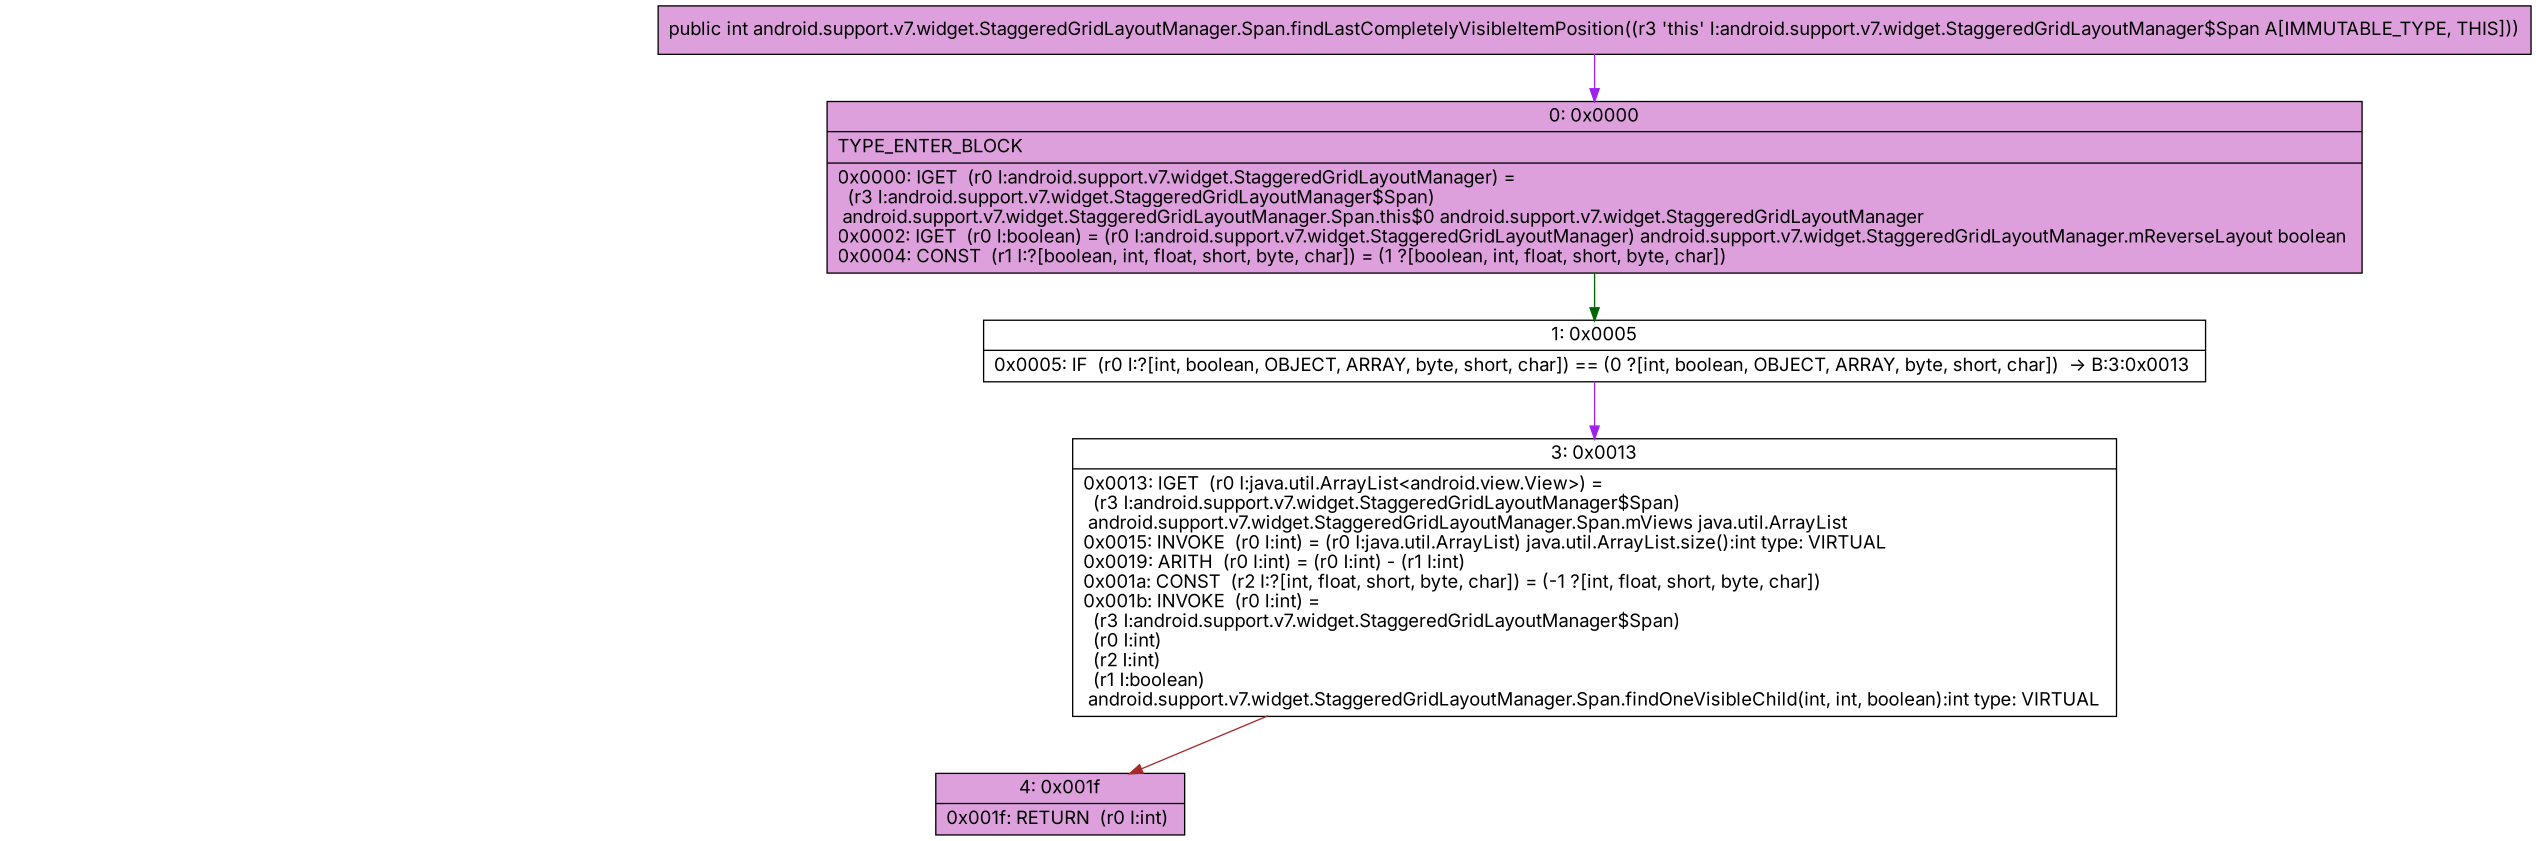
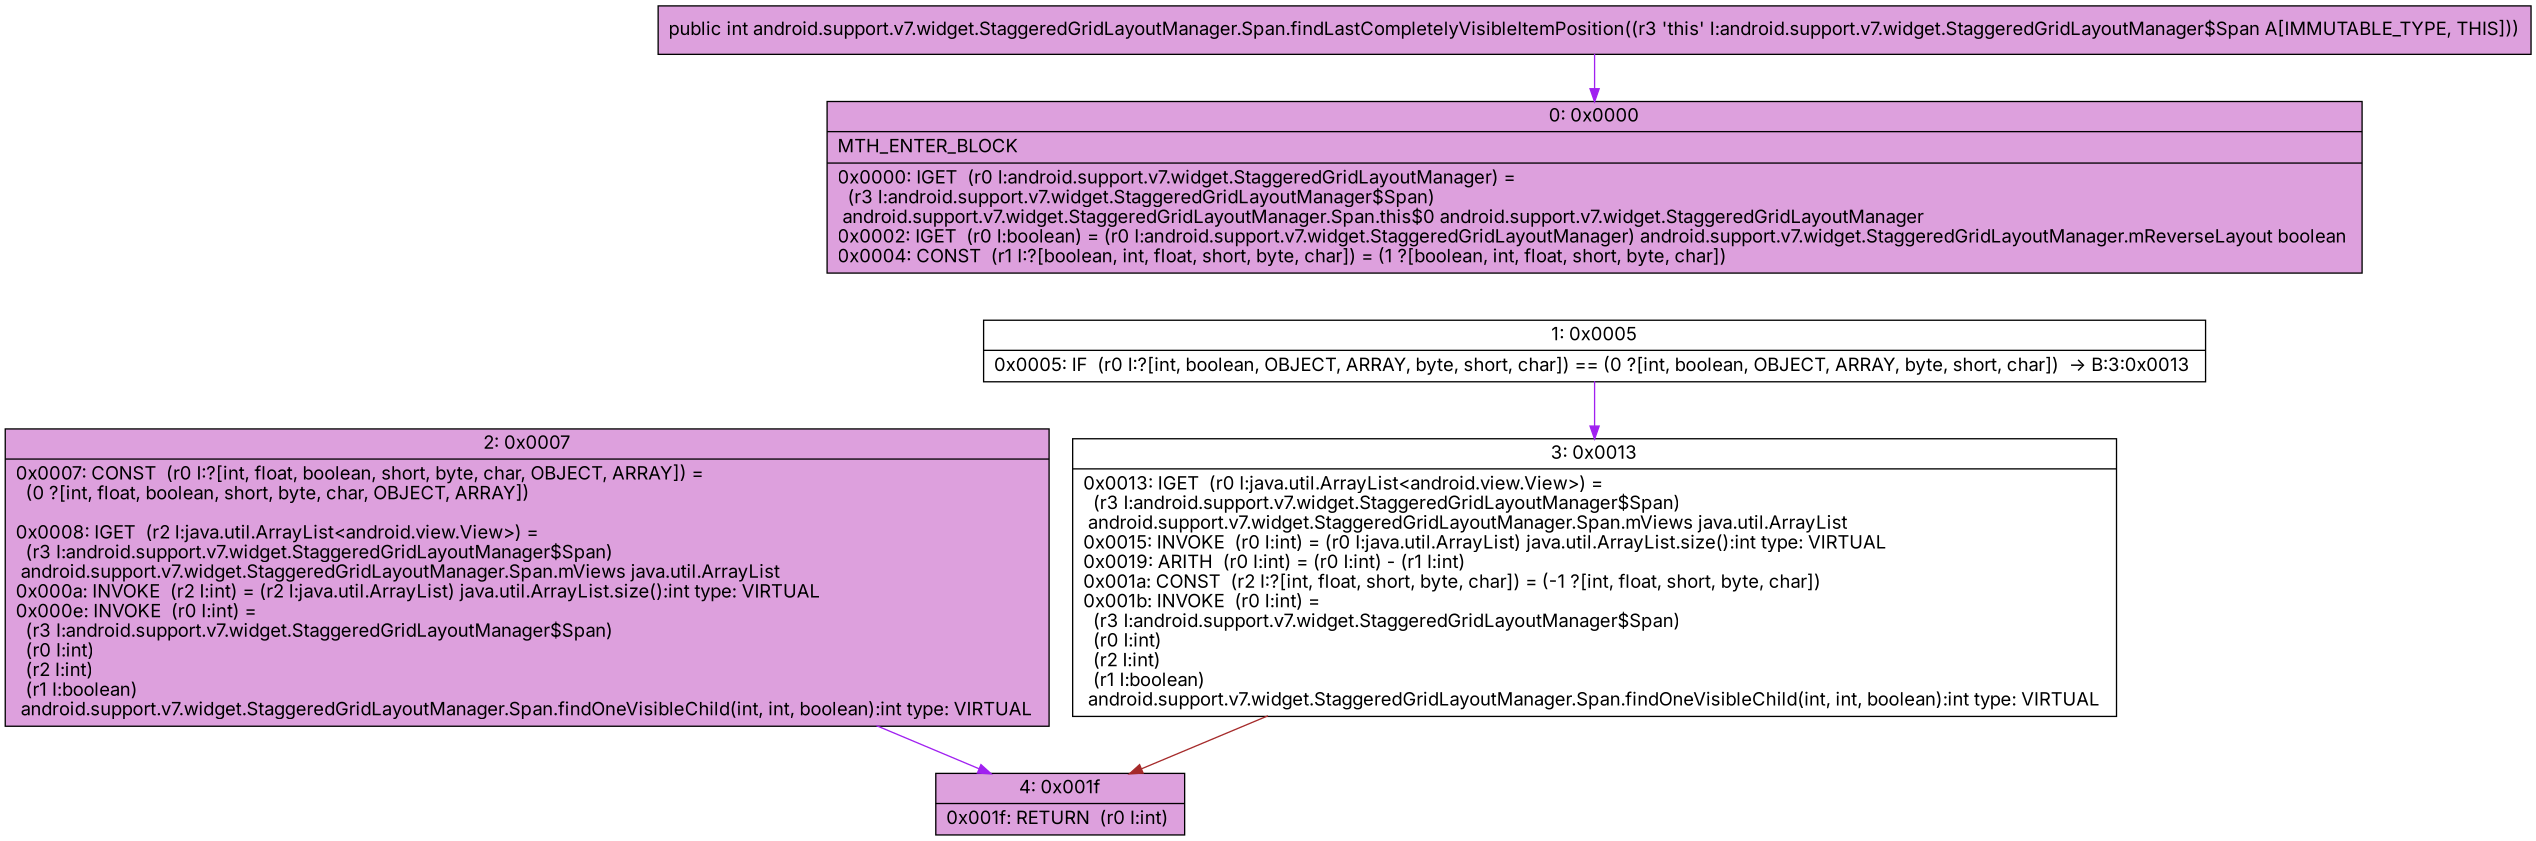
(931, 147) -> (929, 147)
(1595, 290) -> none
none -> (527, 578)
